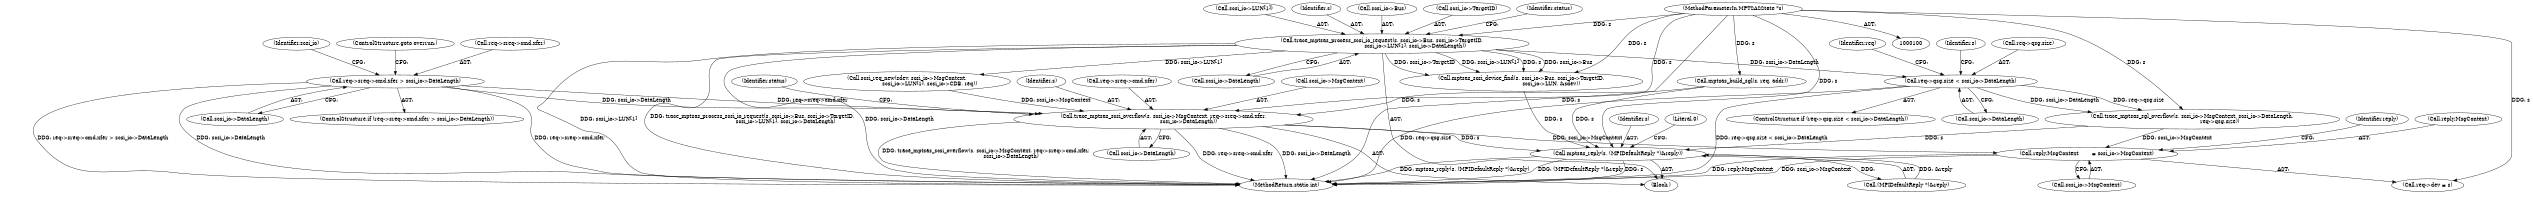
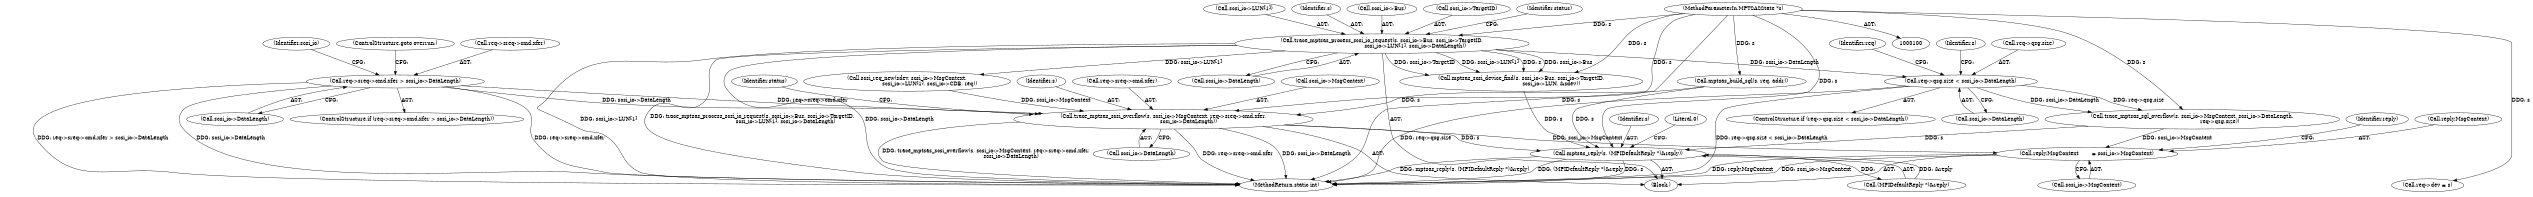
(2267, 170) -> (1840, 177)
